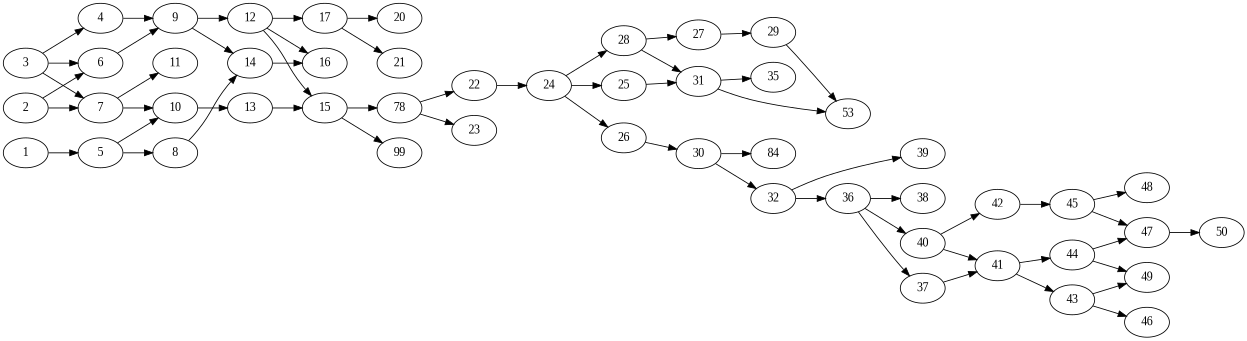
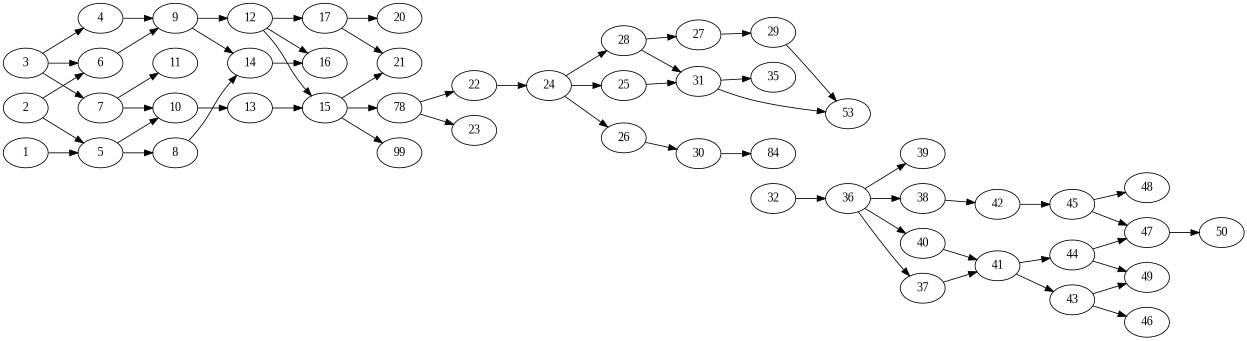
none -> (359, 88)
(59, 108) -> (60, 128)
(841, 171) -> (882, 178)
(732, 174) -> none
(956, 226) -> (956, 201)
